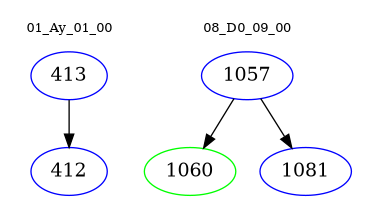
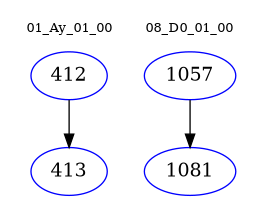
(248, 29) -> (190, 29)
(69, 117) -> (69, 117)
(190, 171) -> none
